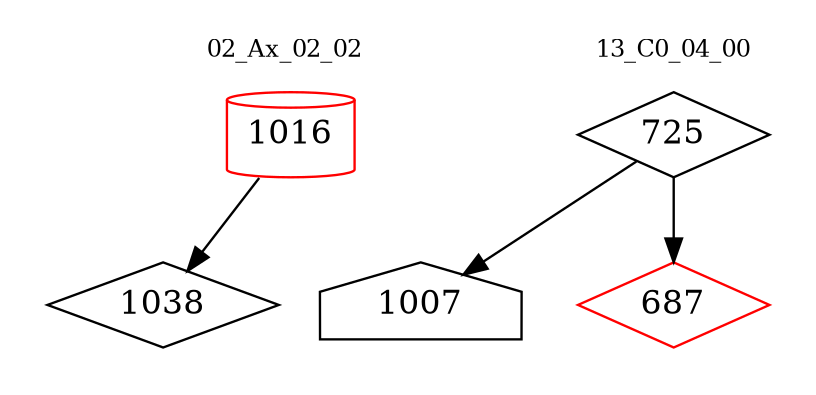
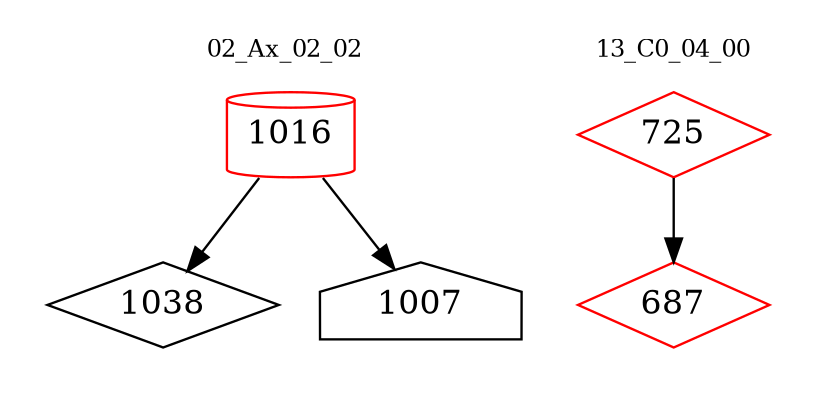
(674, 135) -> (674, 135)
(575, 202) -> (351, 214)
